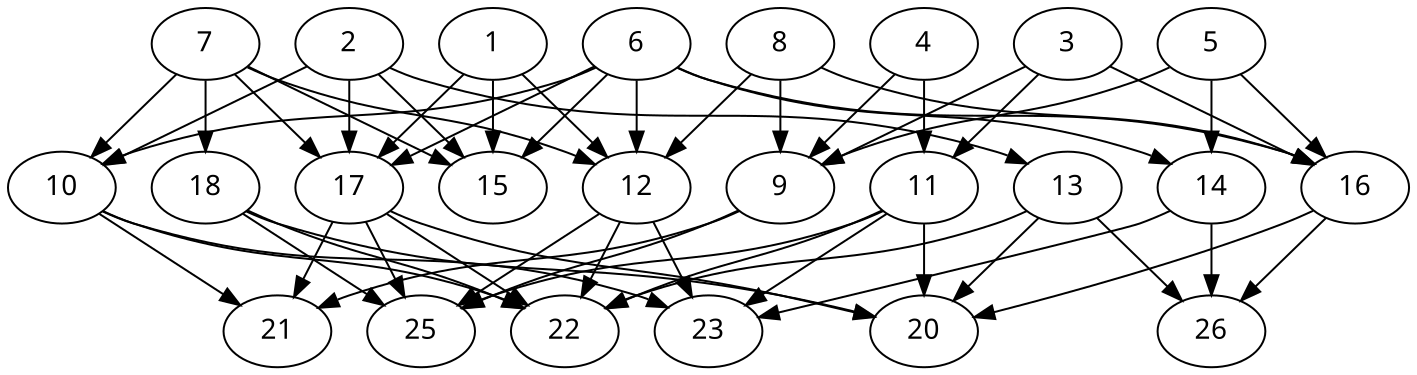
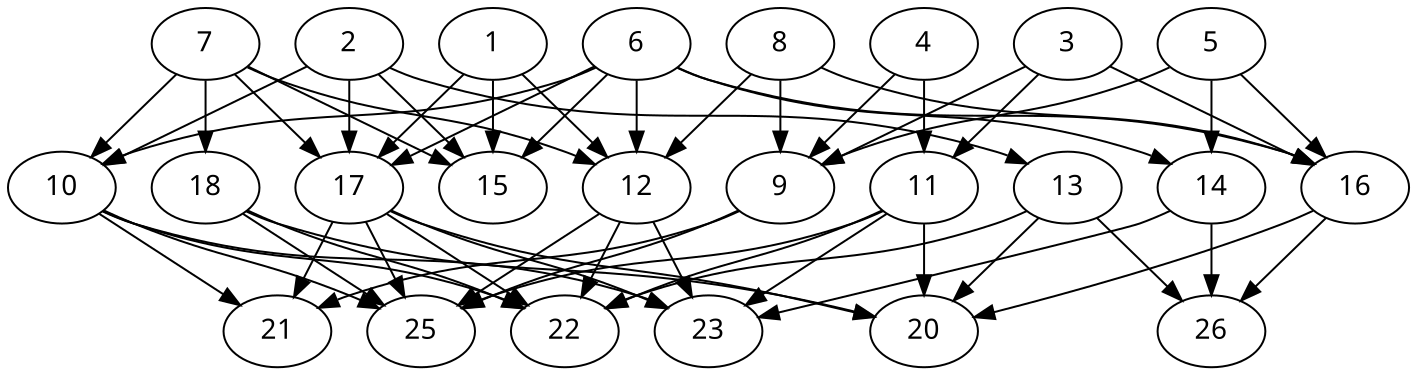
none -> (519, 257)
none -> (264, 266)
